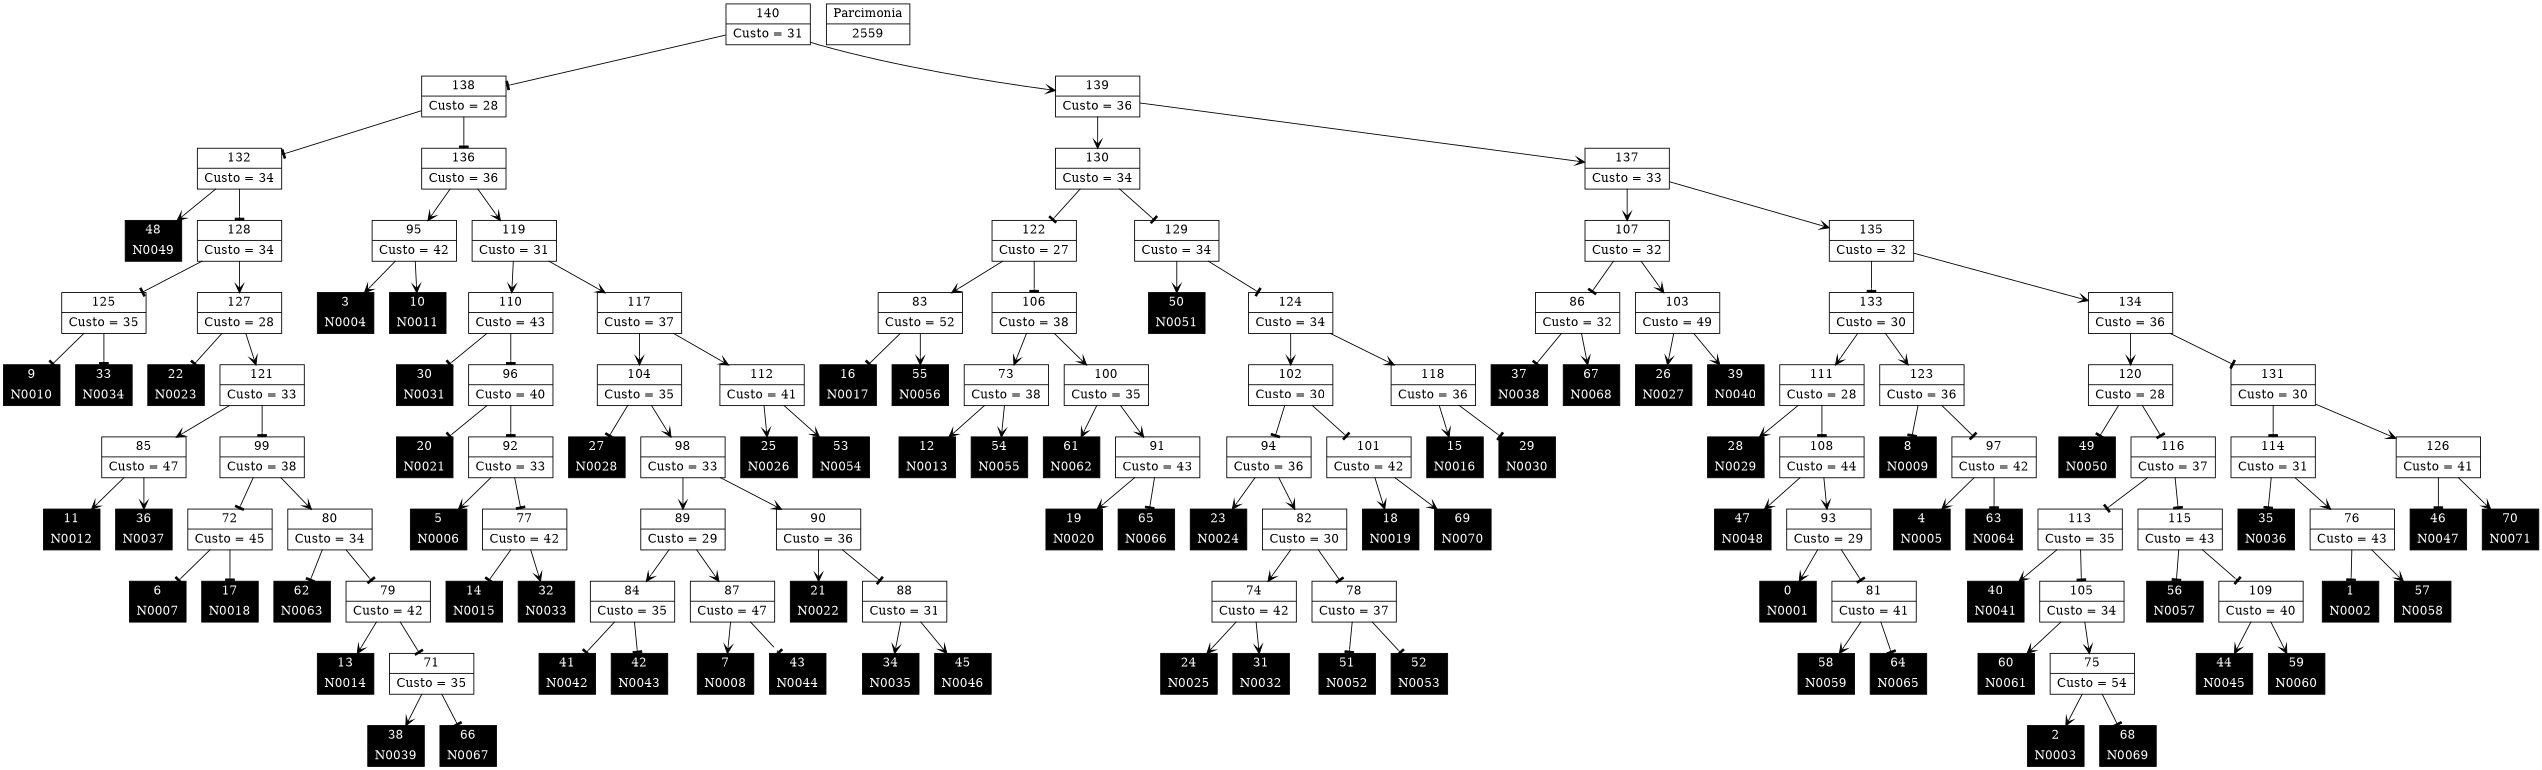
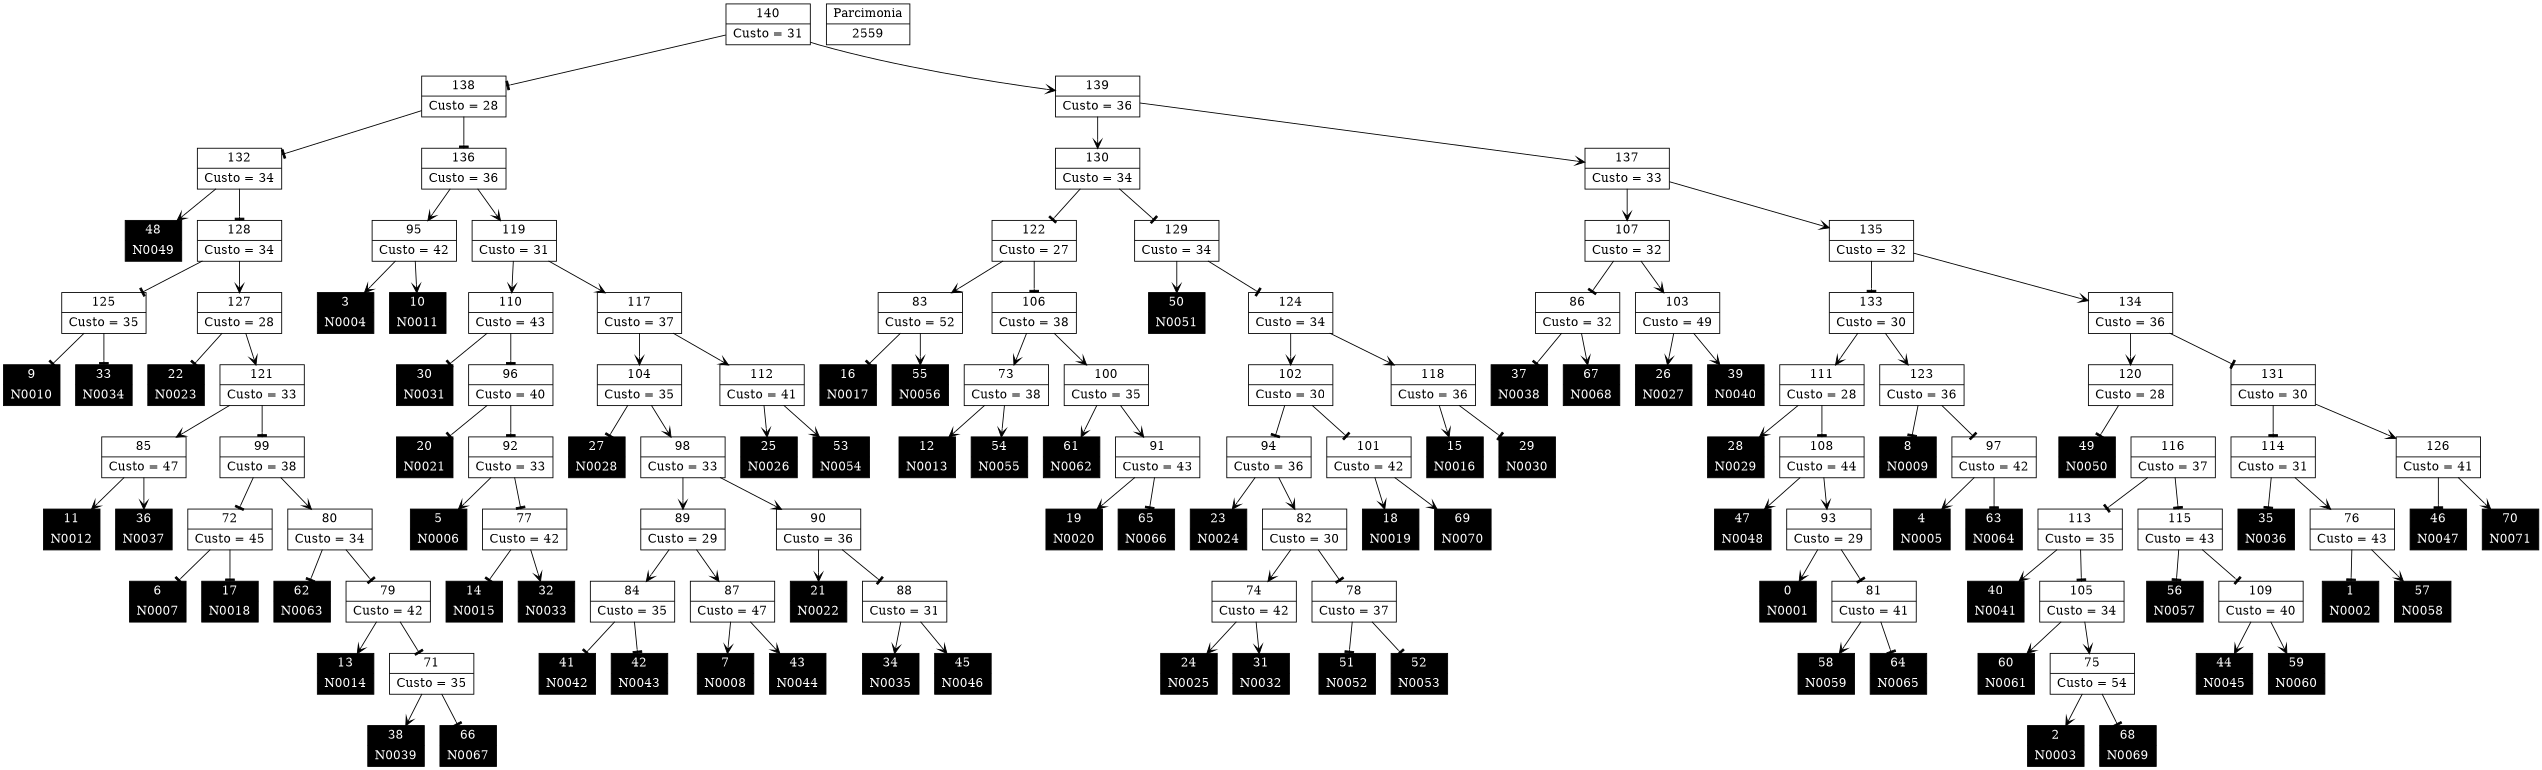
(2151, 419) -> none
(762, 634) -> (762, 634)
